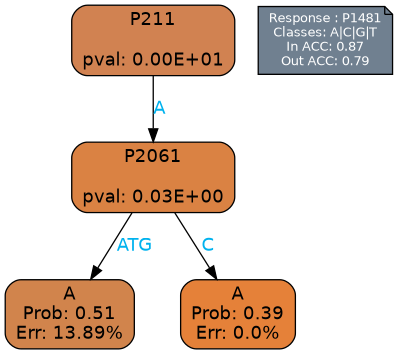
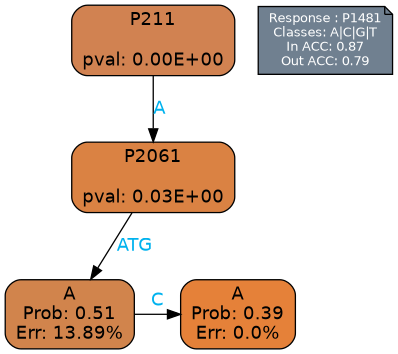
(153, 40) -> (153, 40)
(192, 240) -> (151, 314)
